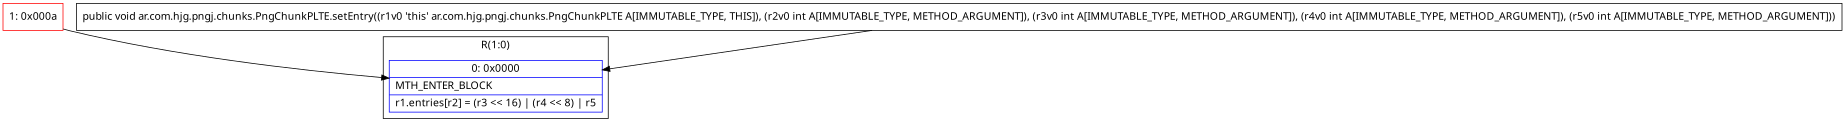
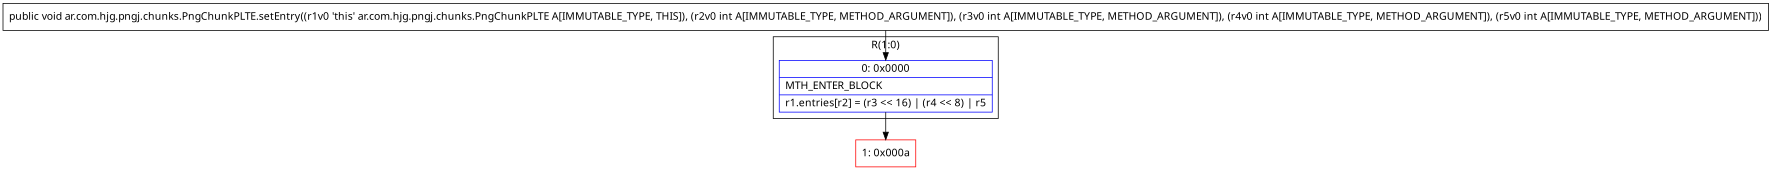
(221, 59) -> (886, 123)
